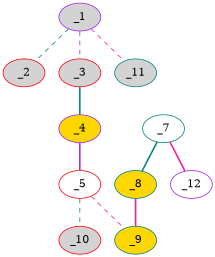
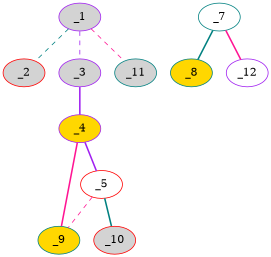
(80, 73) -> (80, 73)
(80, 101) -> (80, 101)
(80, 212) -> (108, 212)
(136, 212) -> (69, 184)
